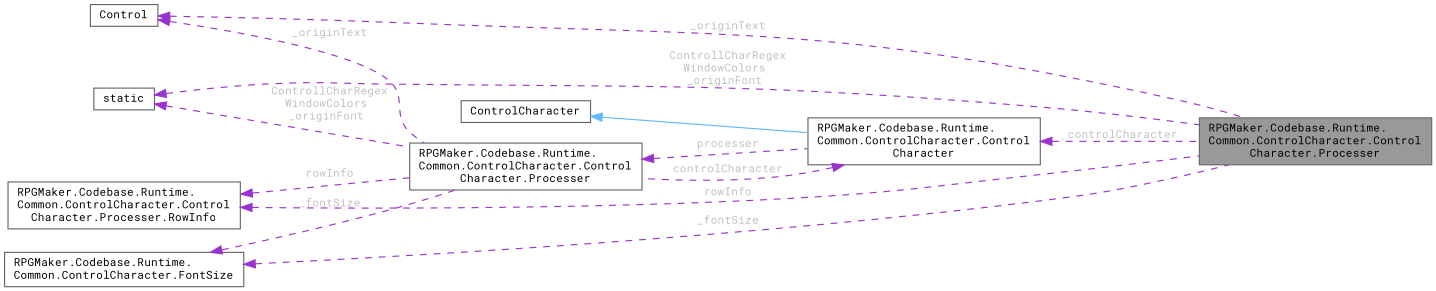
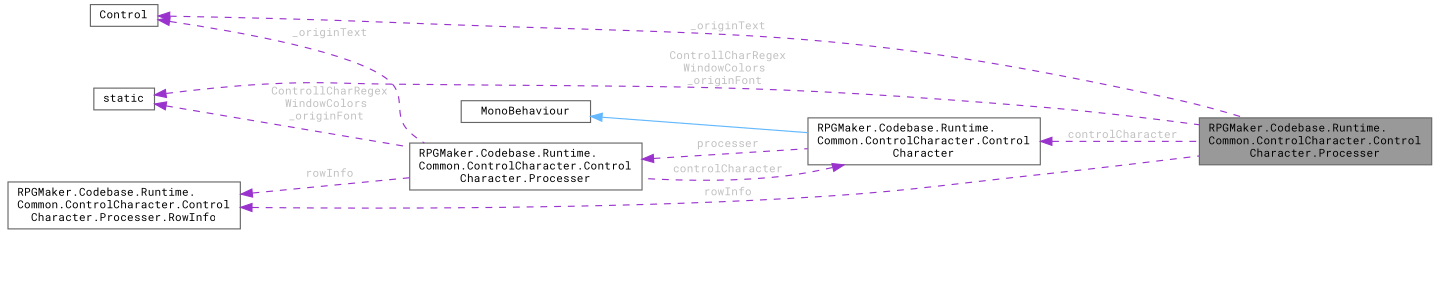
(526, 112) -> (526, 112)
(124, 270) -> none
